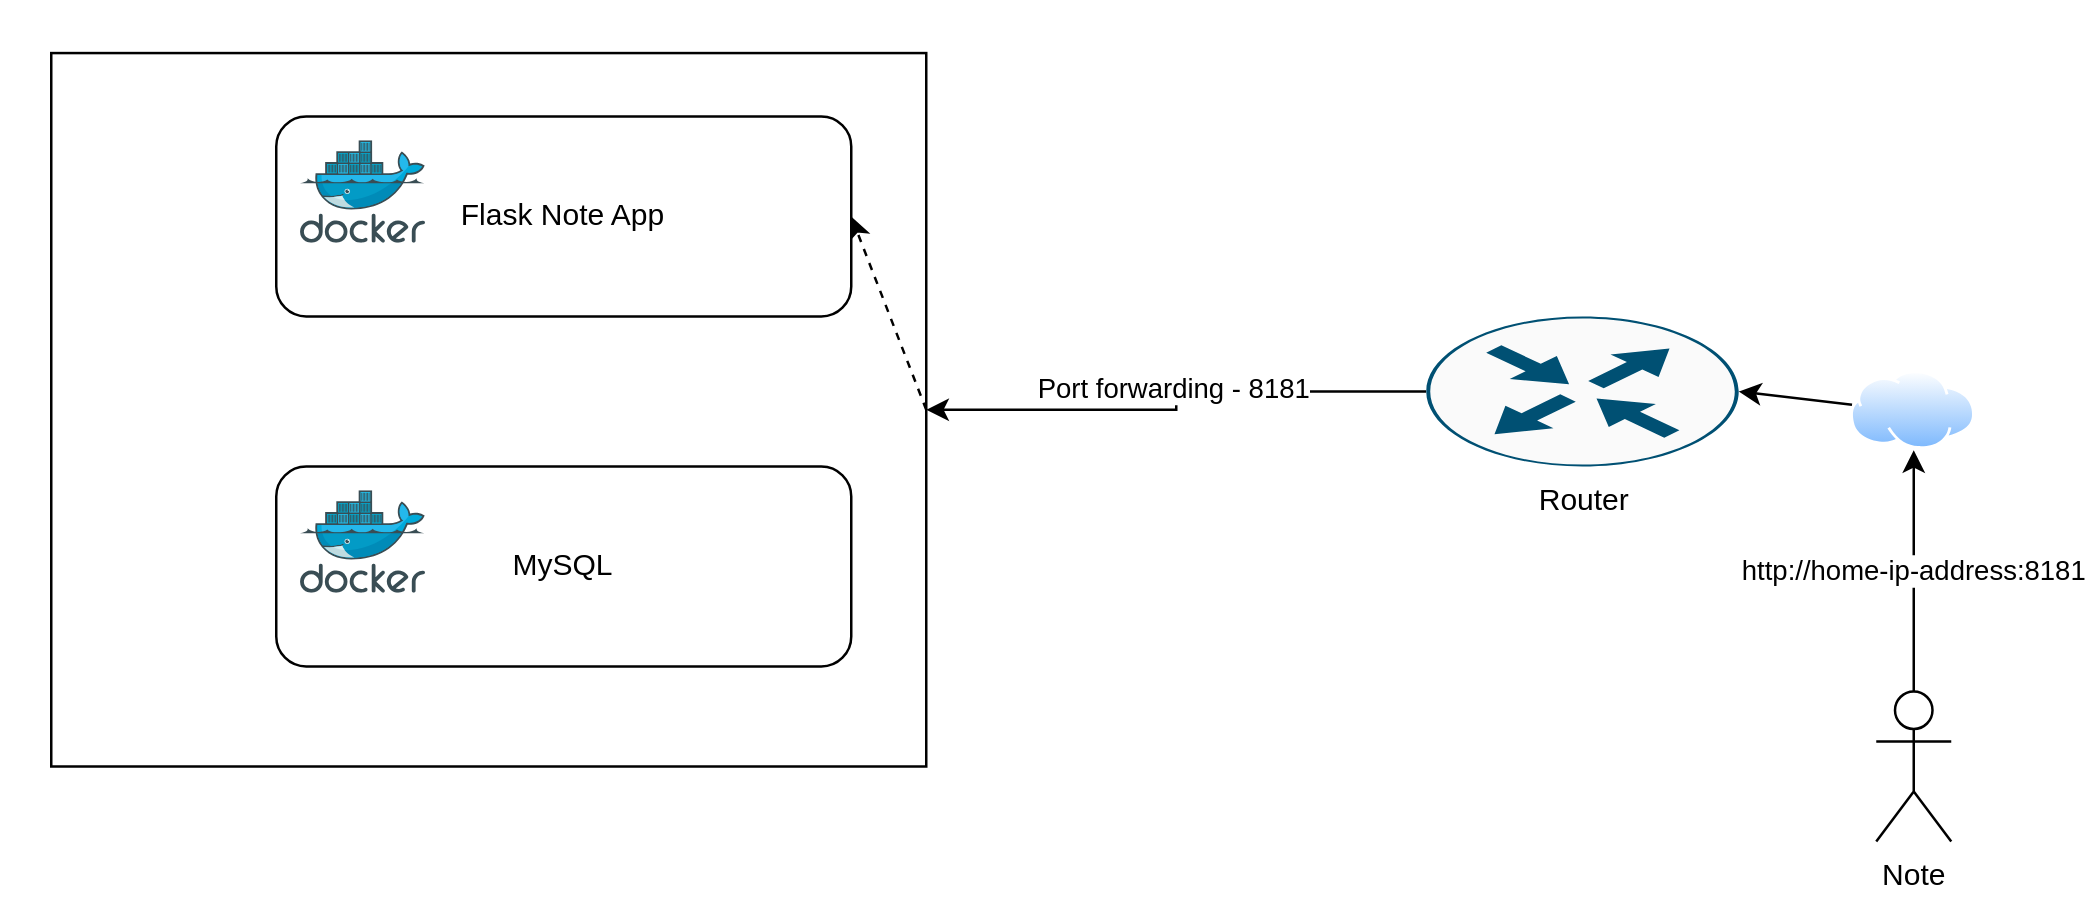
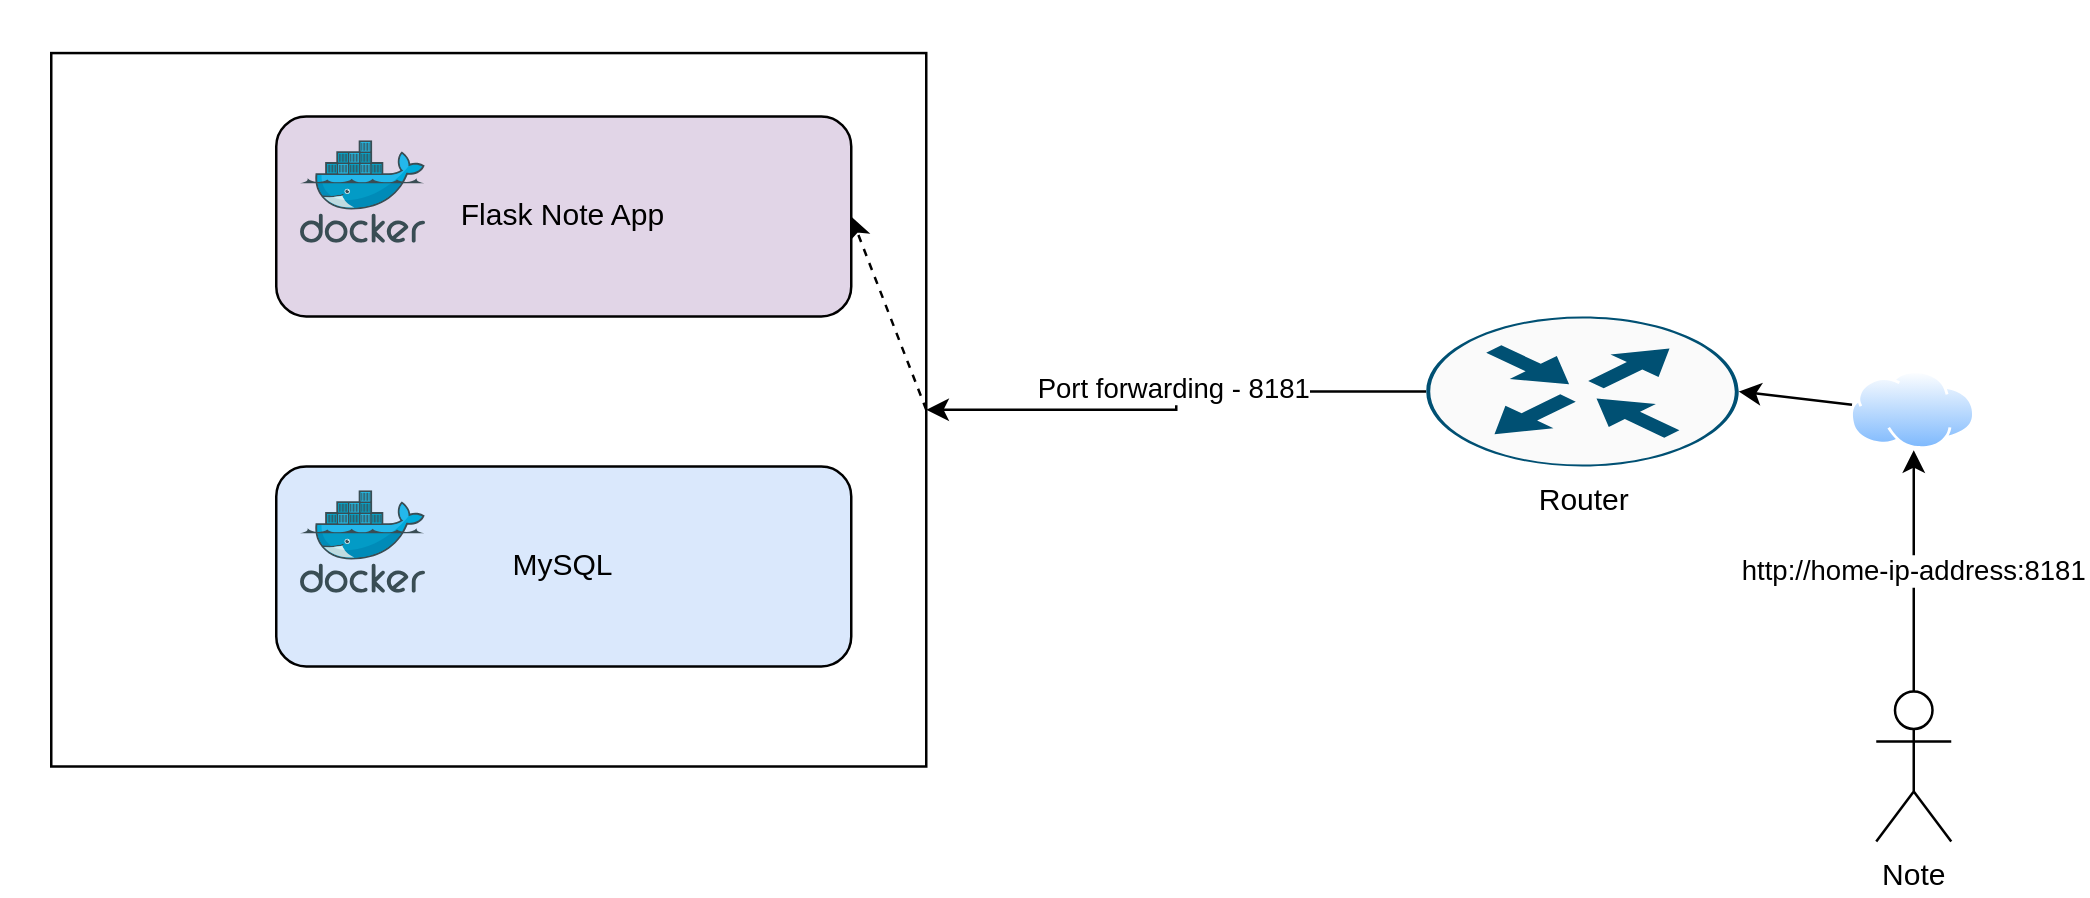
(564, 216) -> (564, 216)
(564, 566) -> (564, 566)
